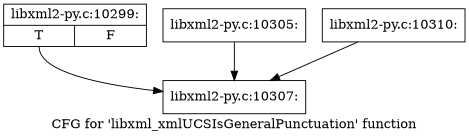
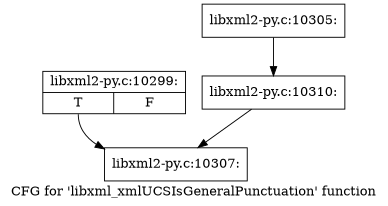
(234, 57) -> (273, 52)
